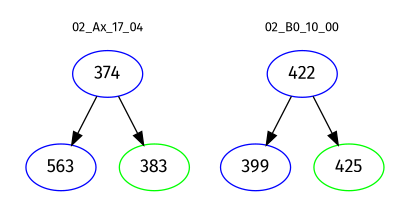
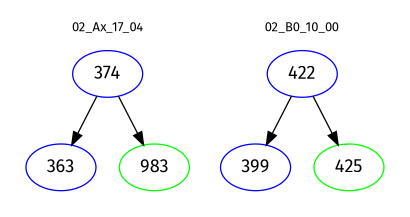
(61, 167) -> (61, 167)
(154, 167) -> (154, 167)
